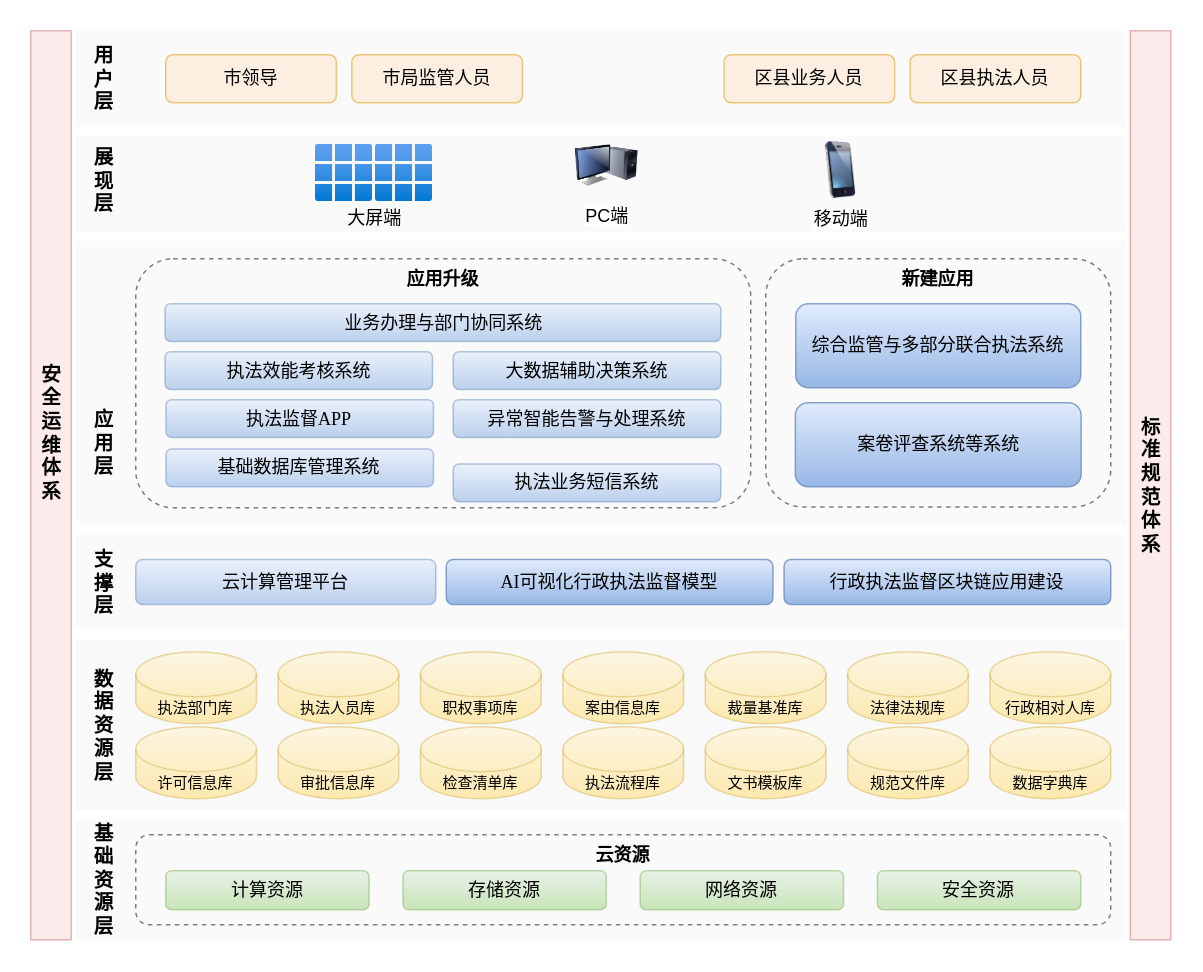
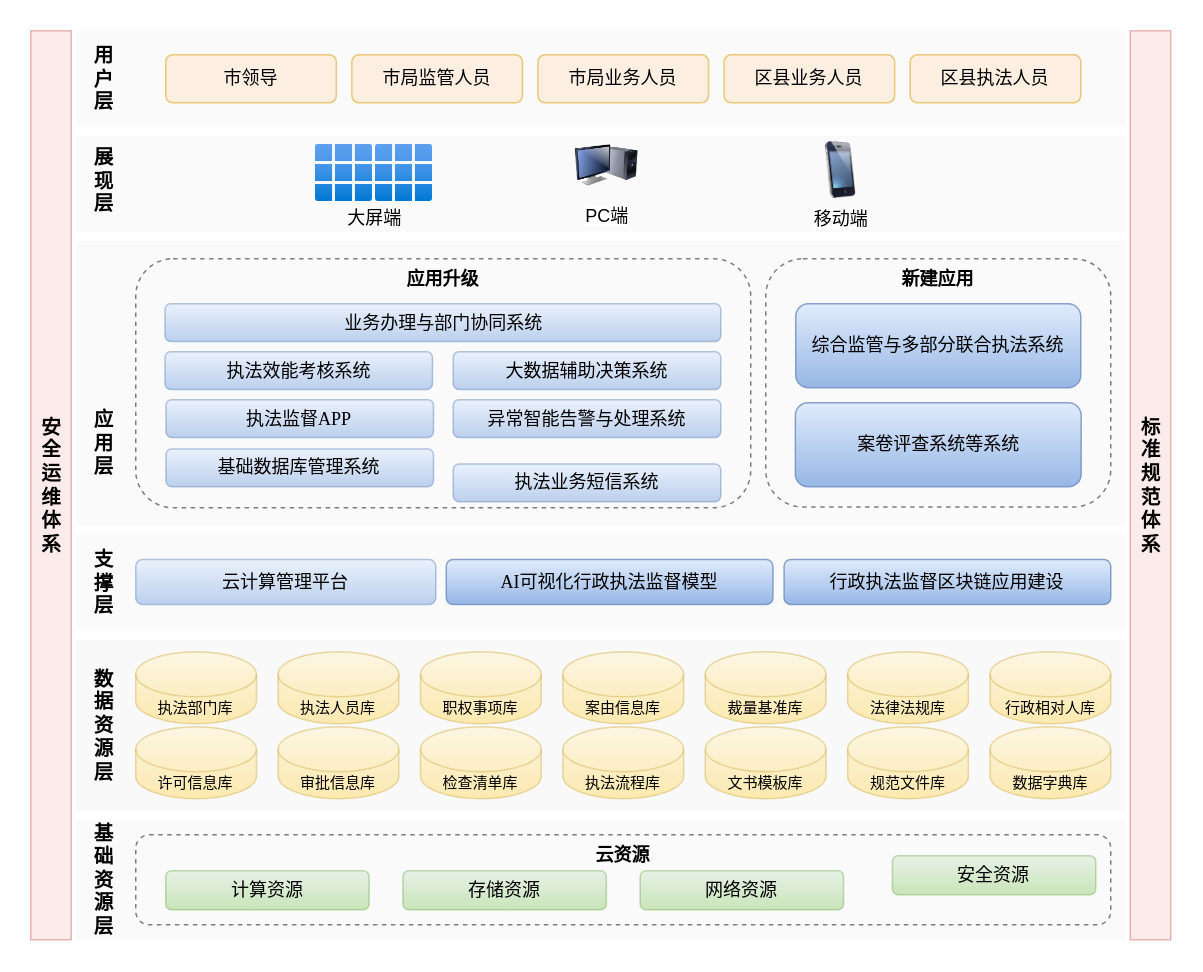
none -> (623, 79)
(51, 433) -> (51, 485)
(979, 890) -> (994, 875)
